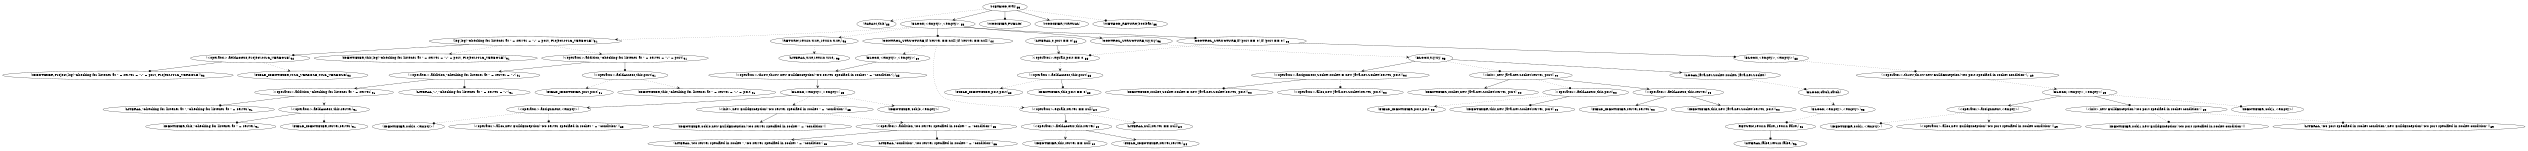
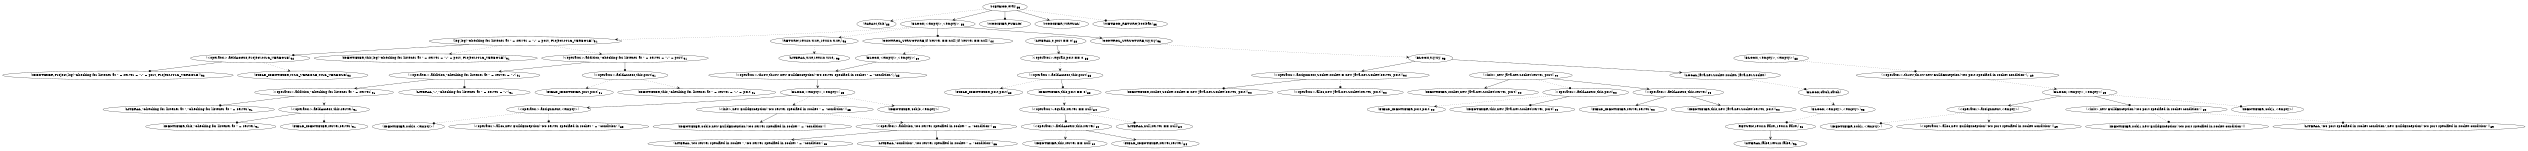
(1242, 41) -> none
(1472, 66) -> none
(955, 101) -> (1064, 100)
(1109, 118) -> (1109, 118)
(1770, 134) -> (1770, 134)
